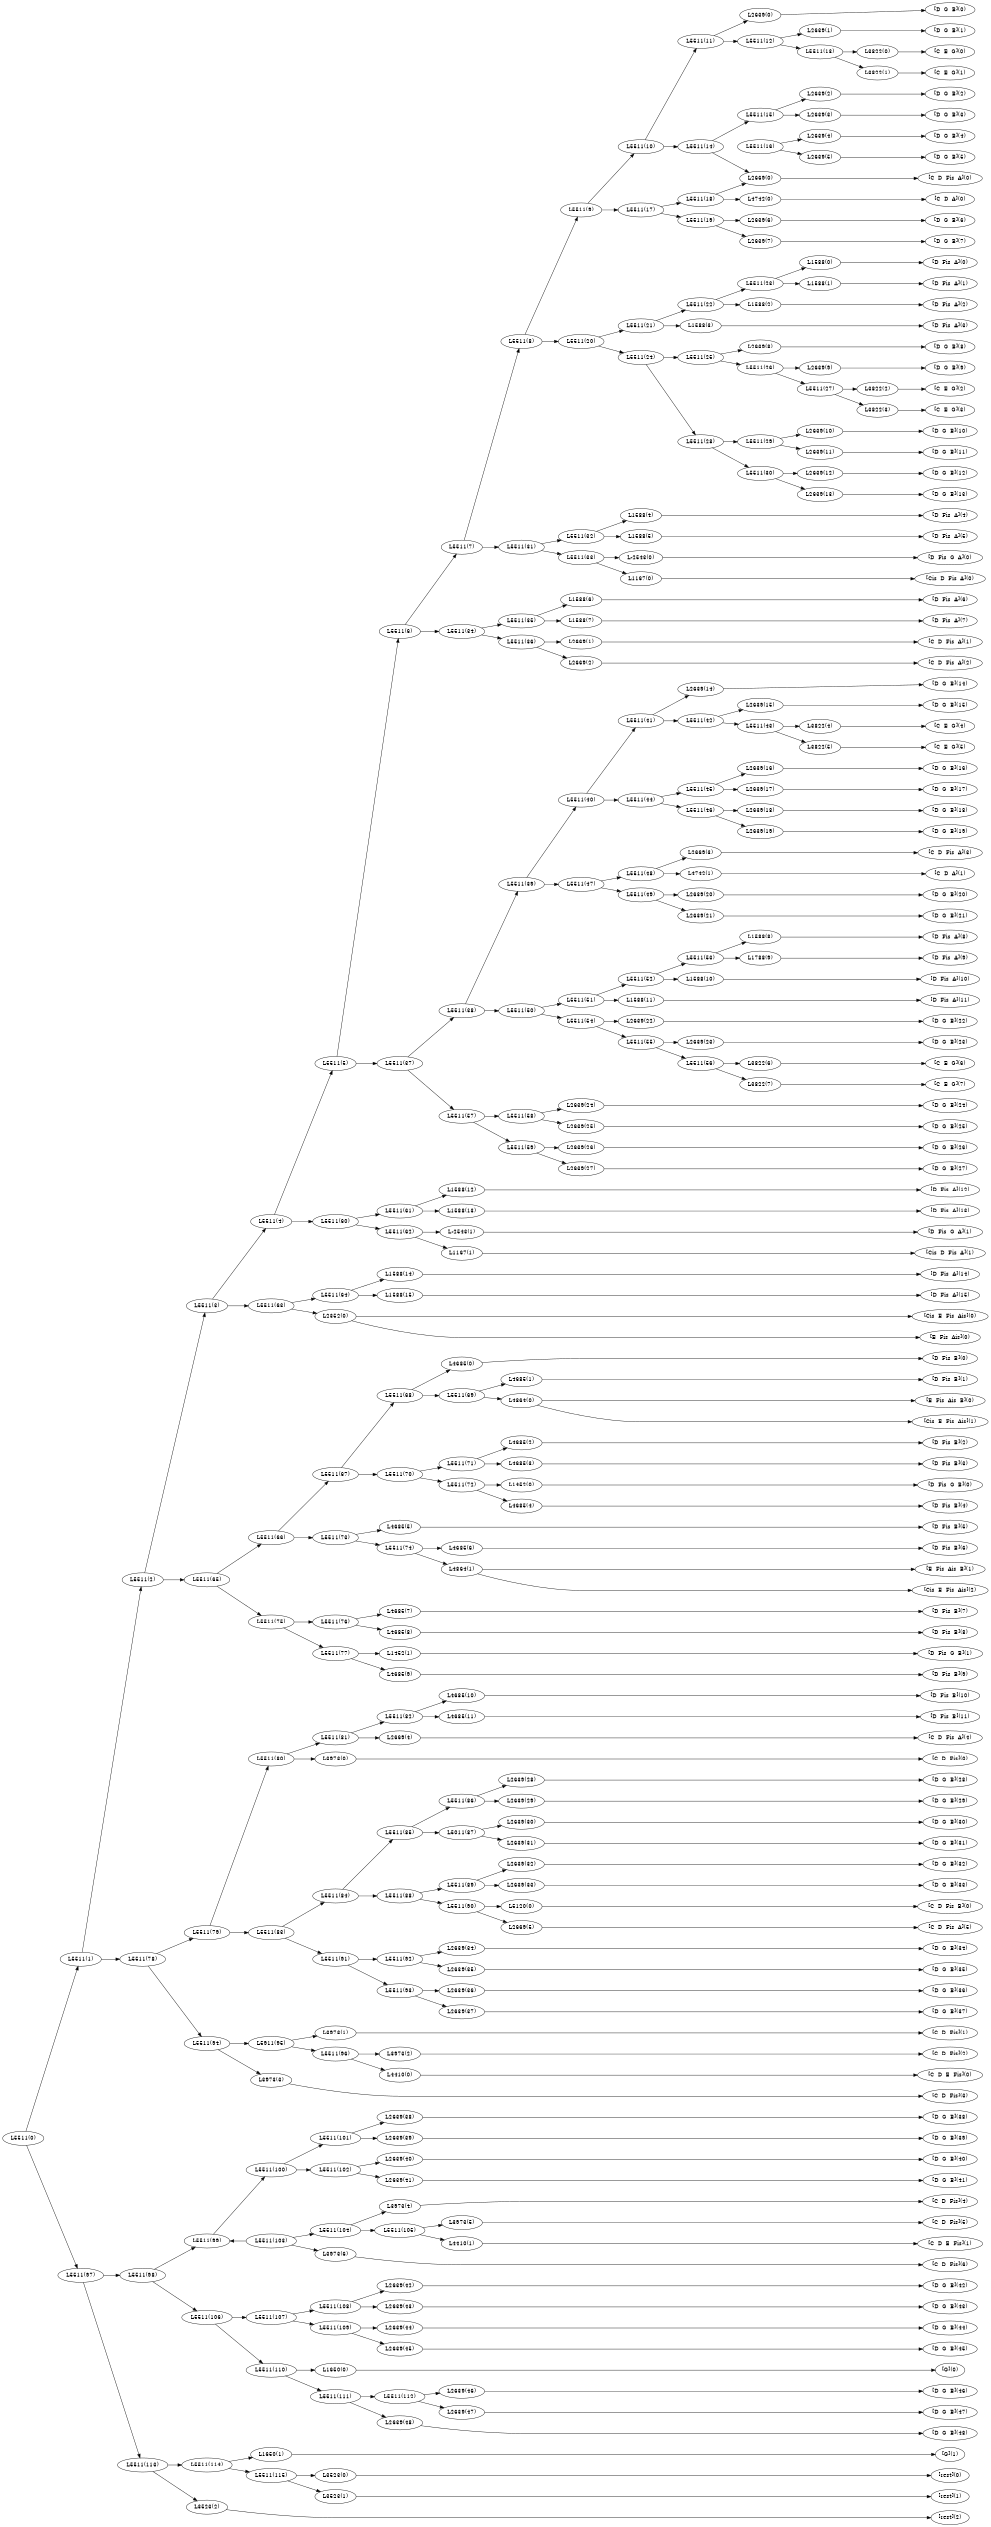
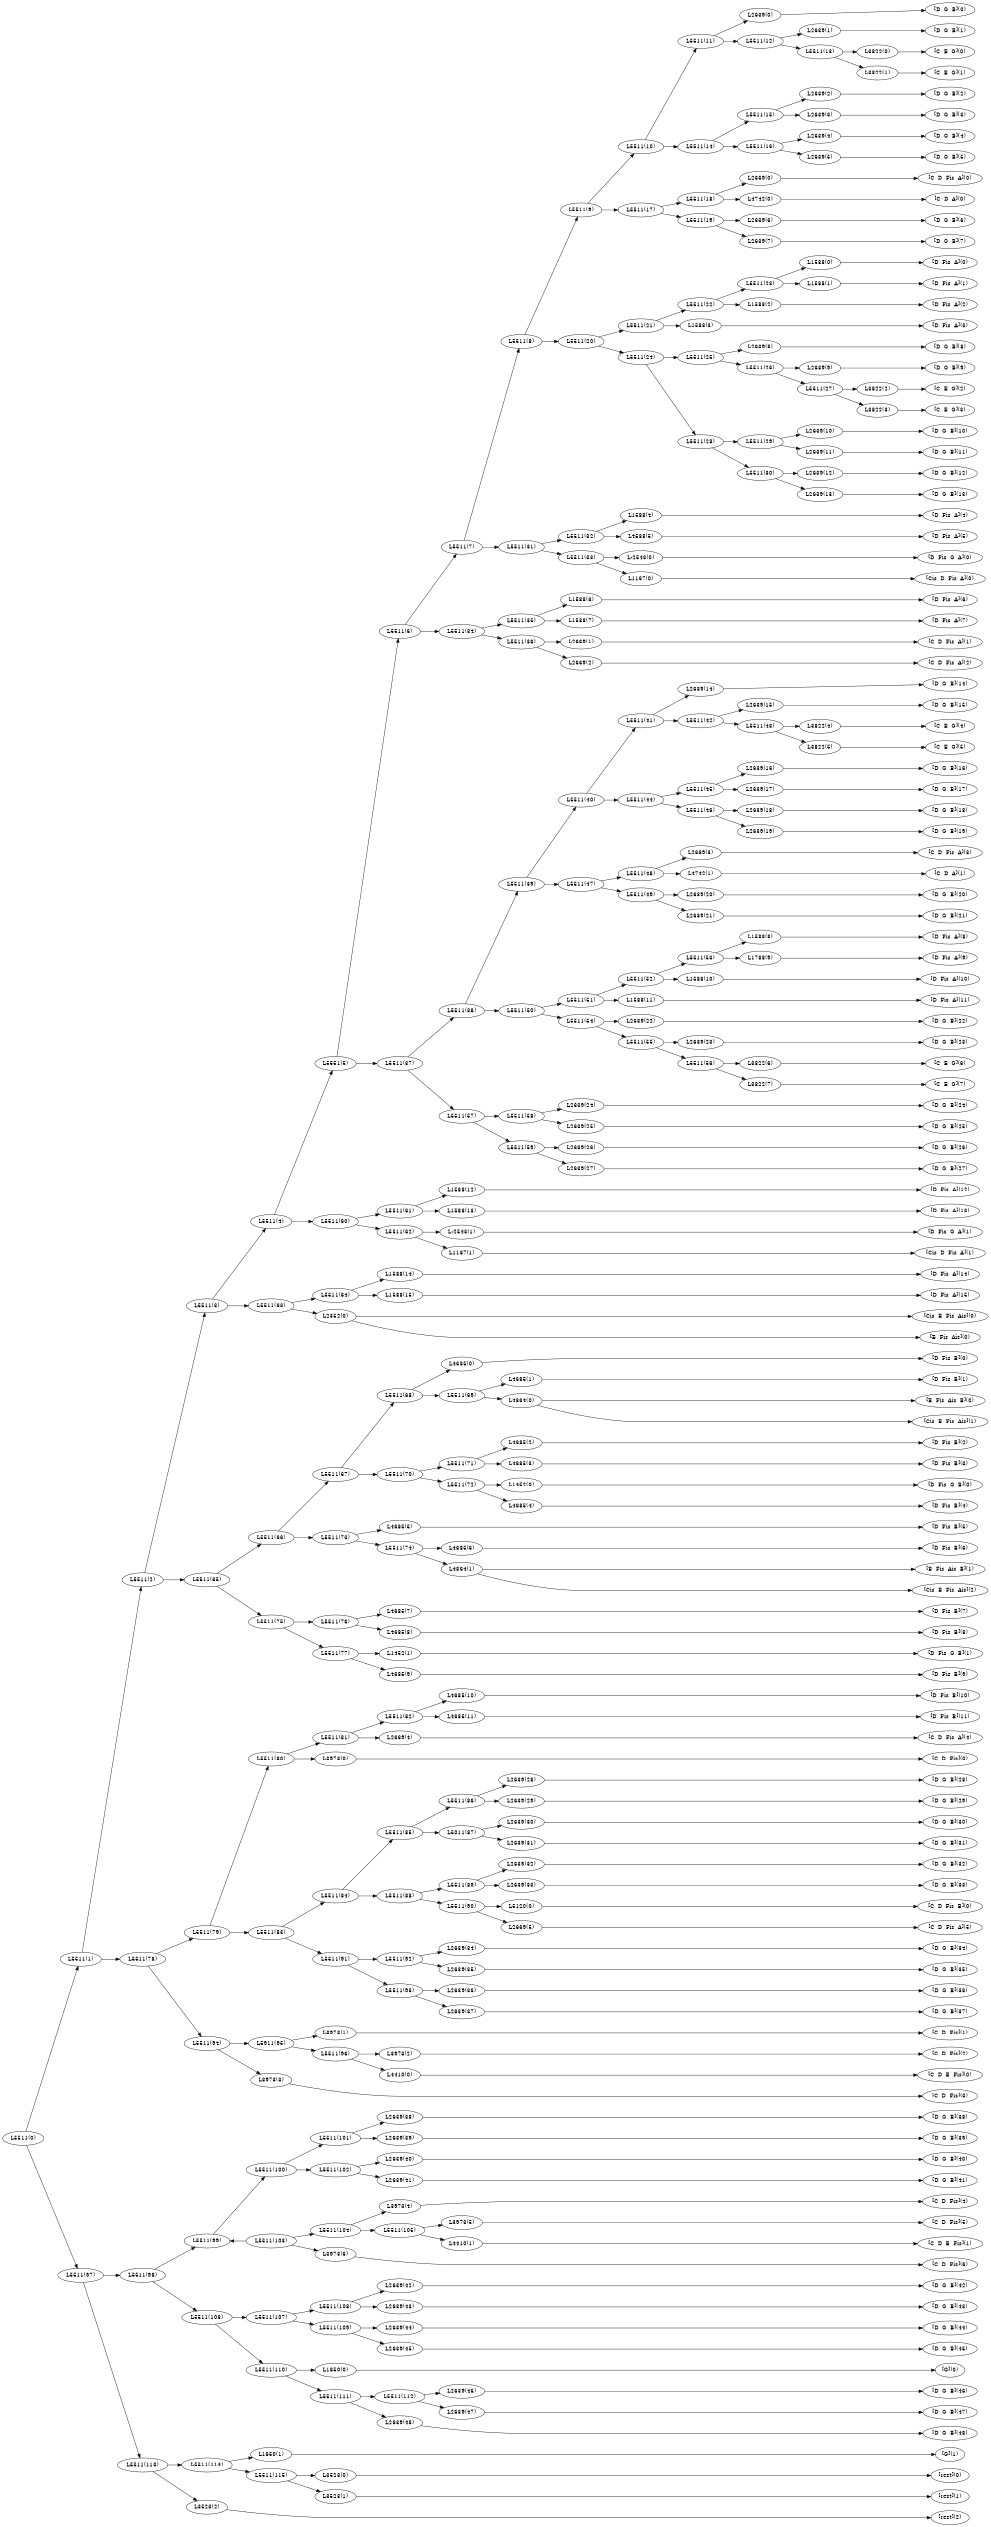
(729, 162) -> (728, 147)
(641, 537) -> (641, 537)
(336, 1064) -> (336, 1064)
